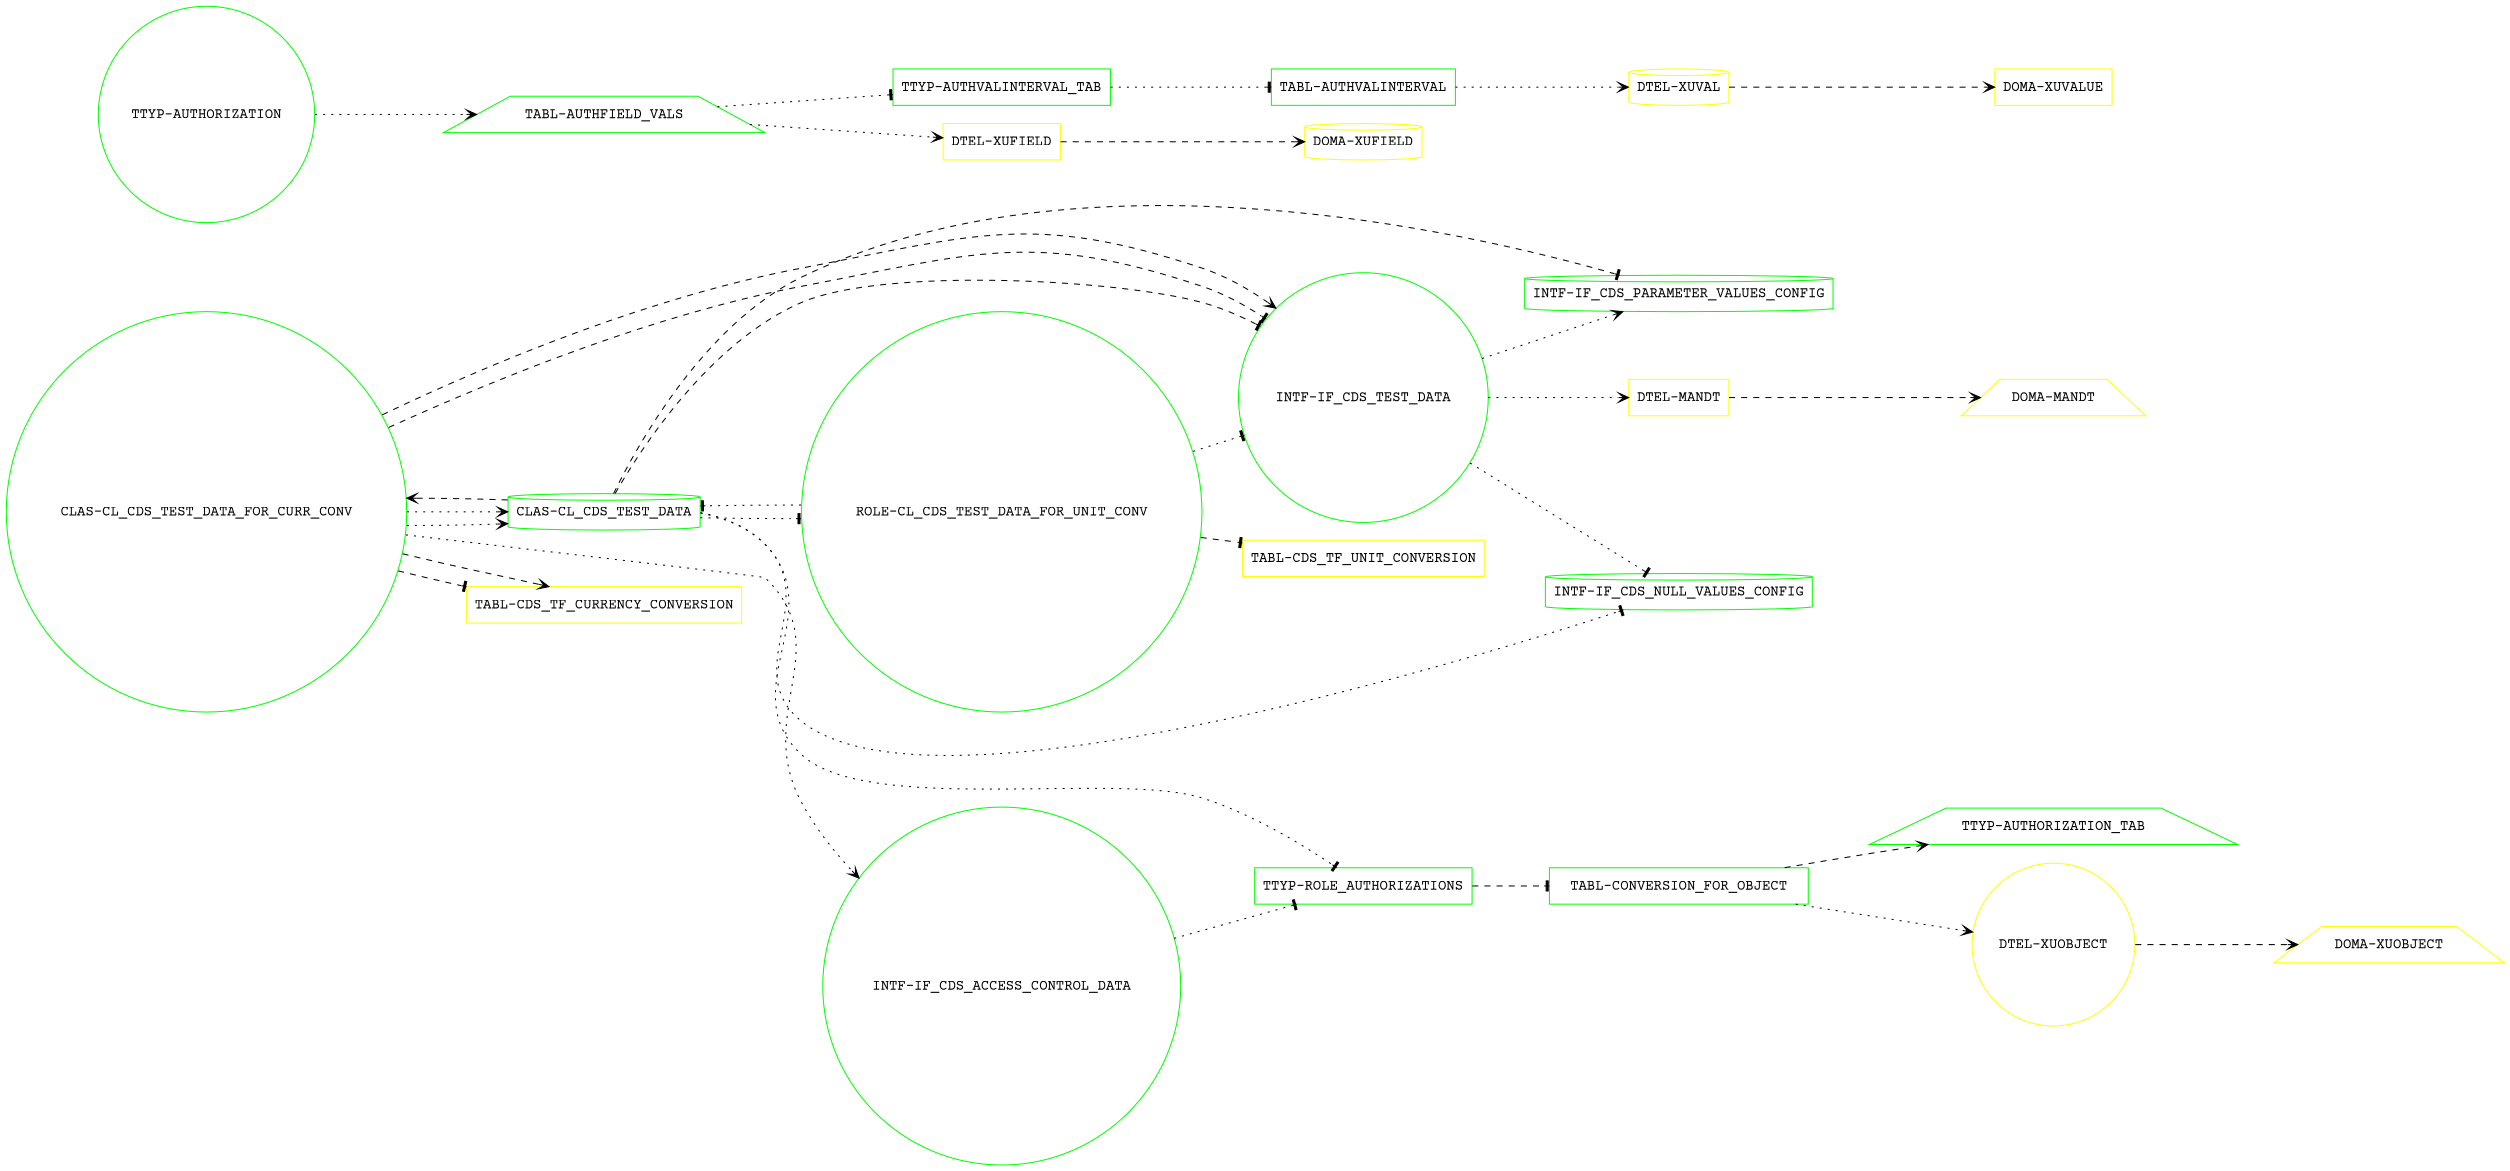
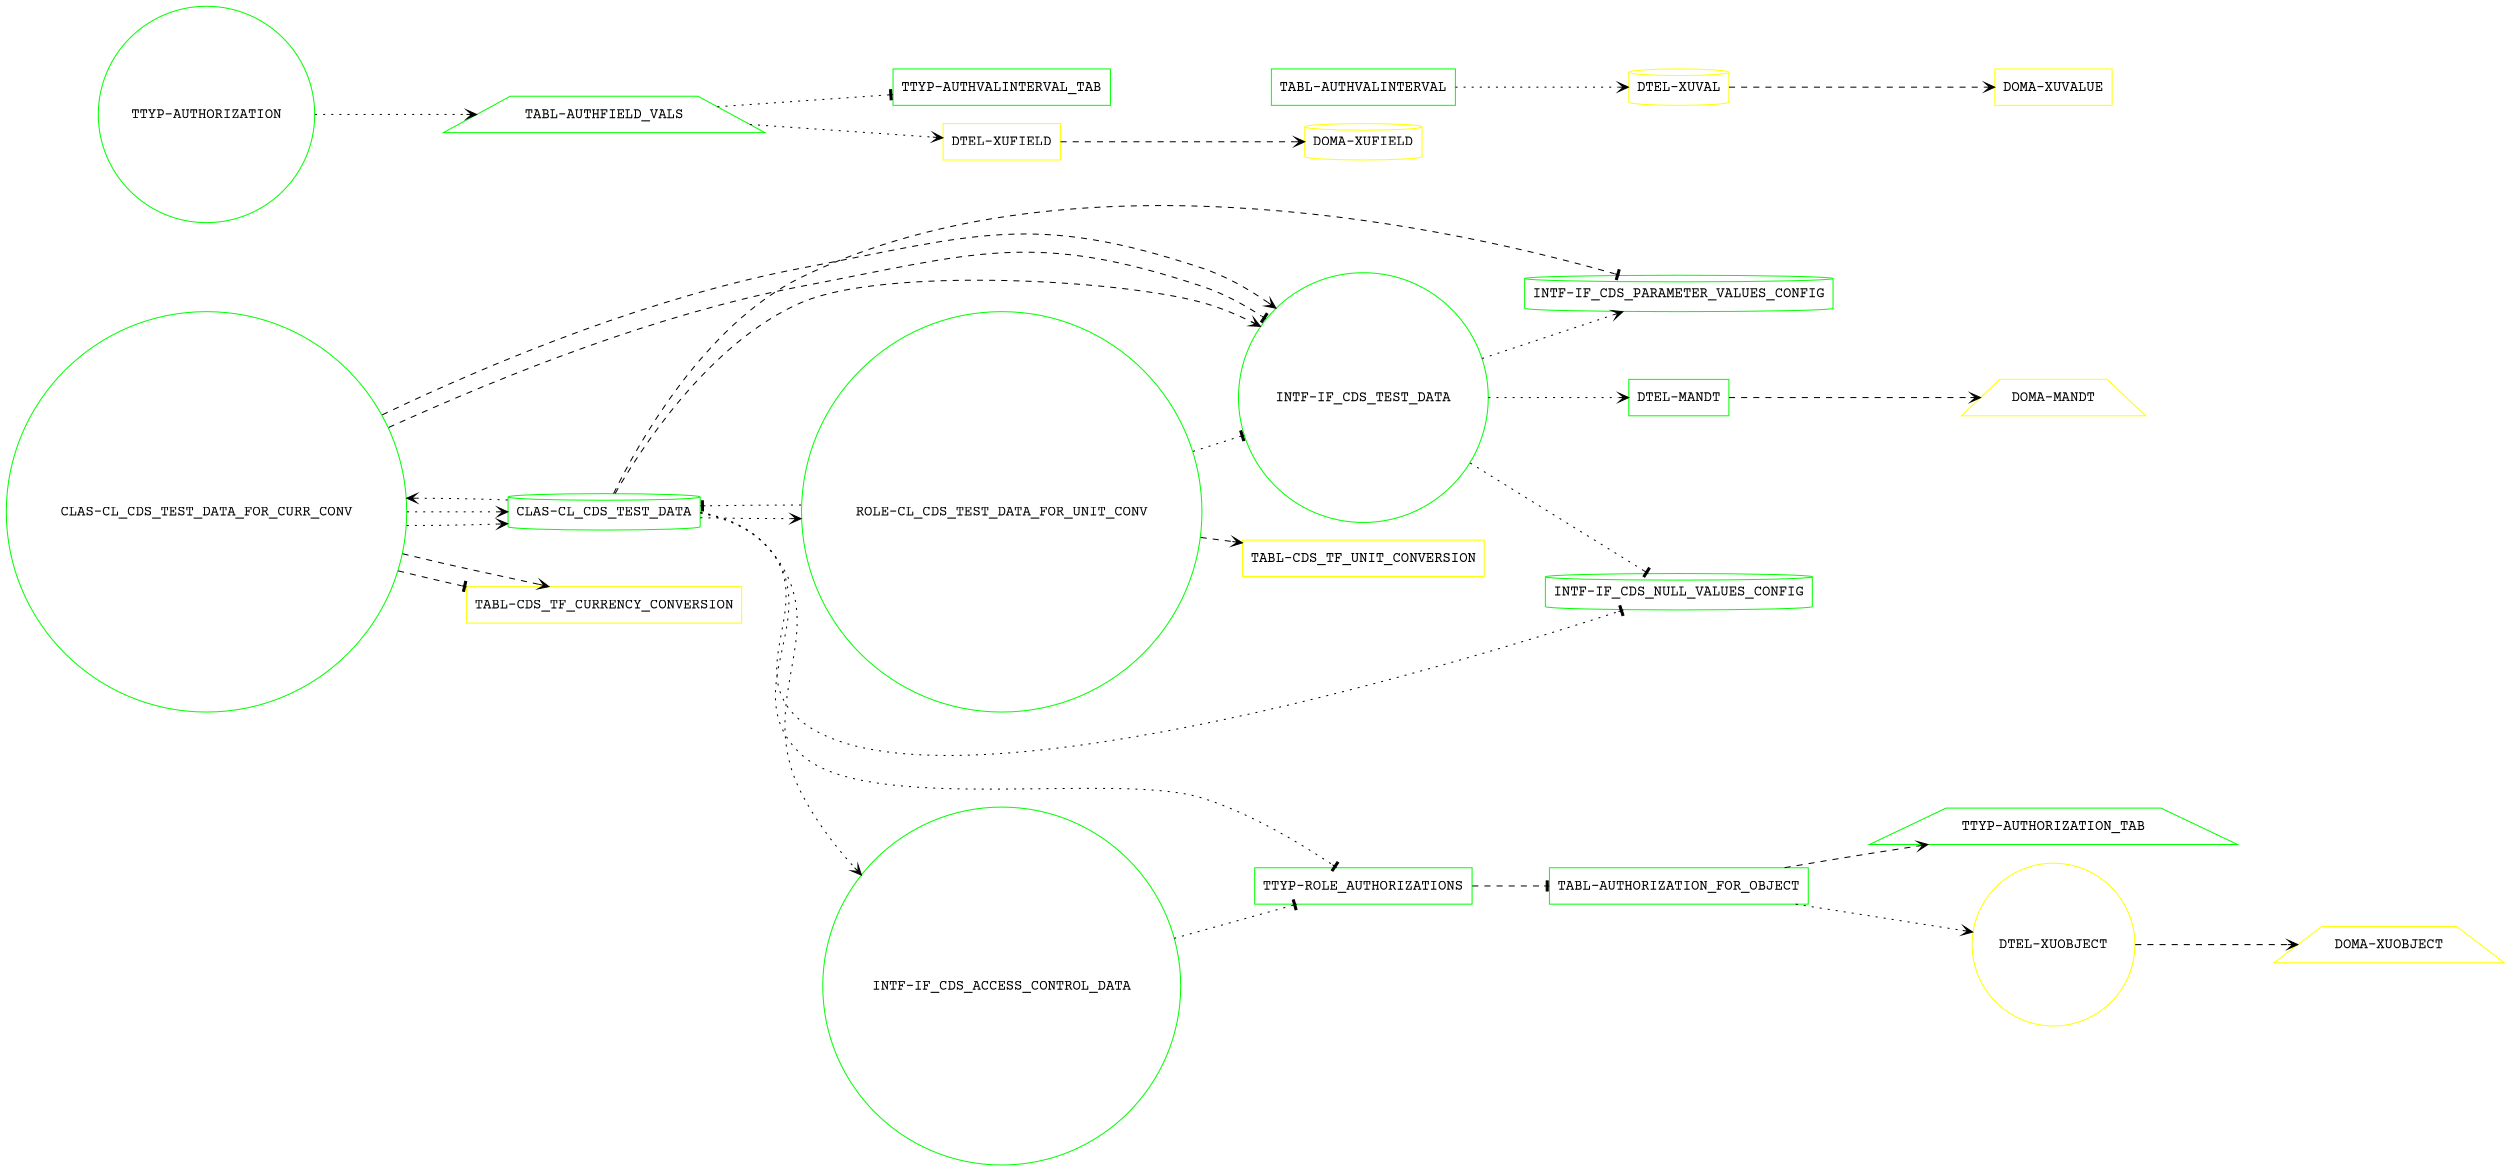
(1188, 87) -> none
(895, 284) -> (895, 284)
(1679, 398) -> (1679, 398)
(462, 499) -> (462, 499)
(746, 518) -> (746, 518)
(1216, 539) -> (1216, 539)
(745, 575) -> (791, 675)
(1679, 886) -> (1679, 886)
